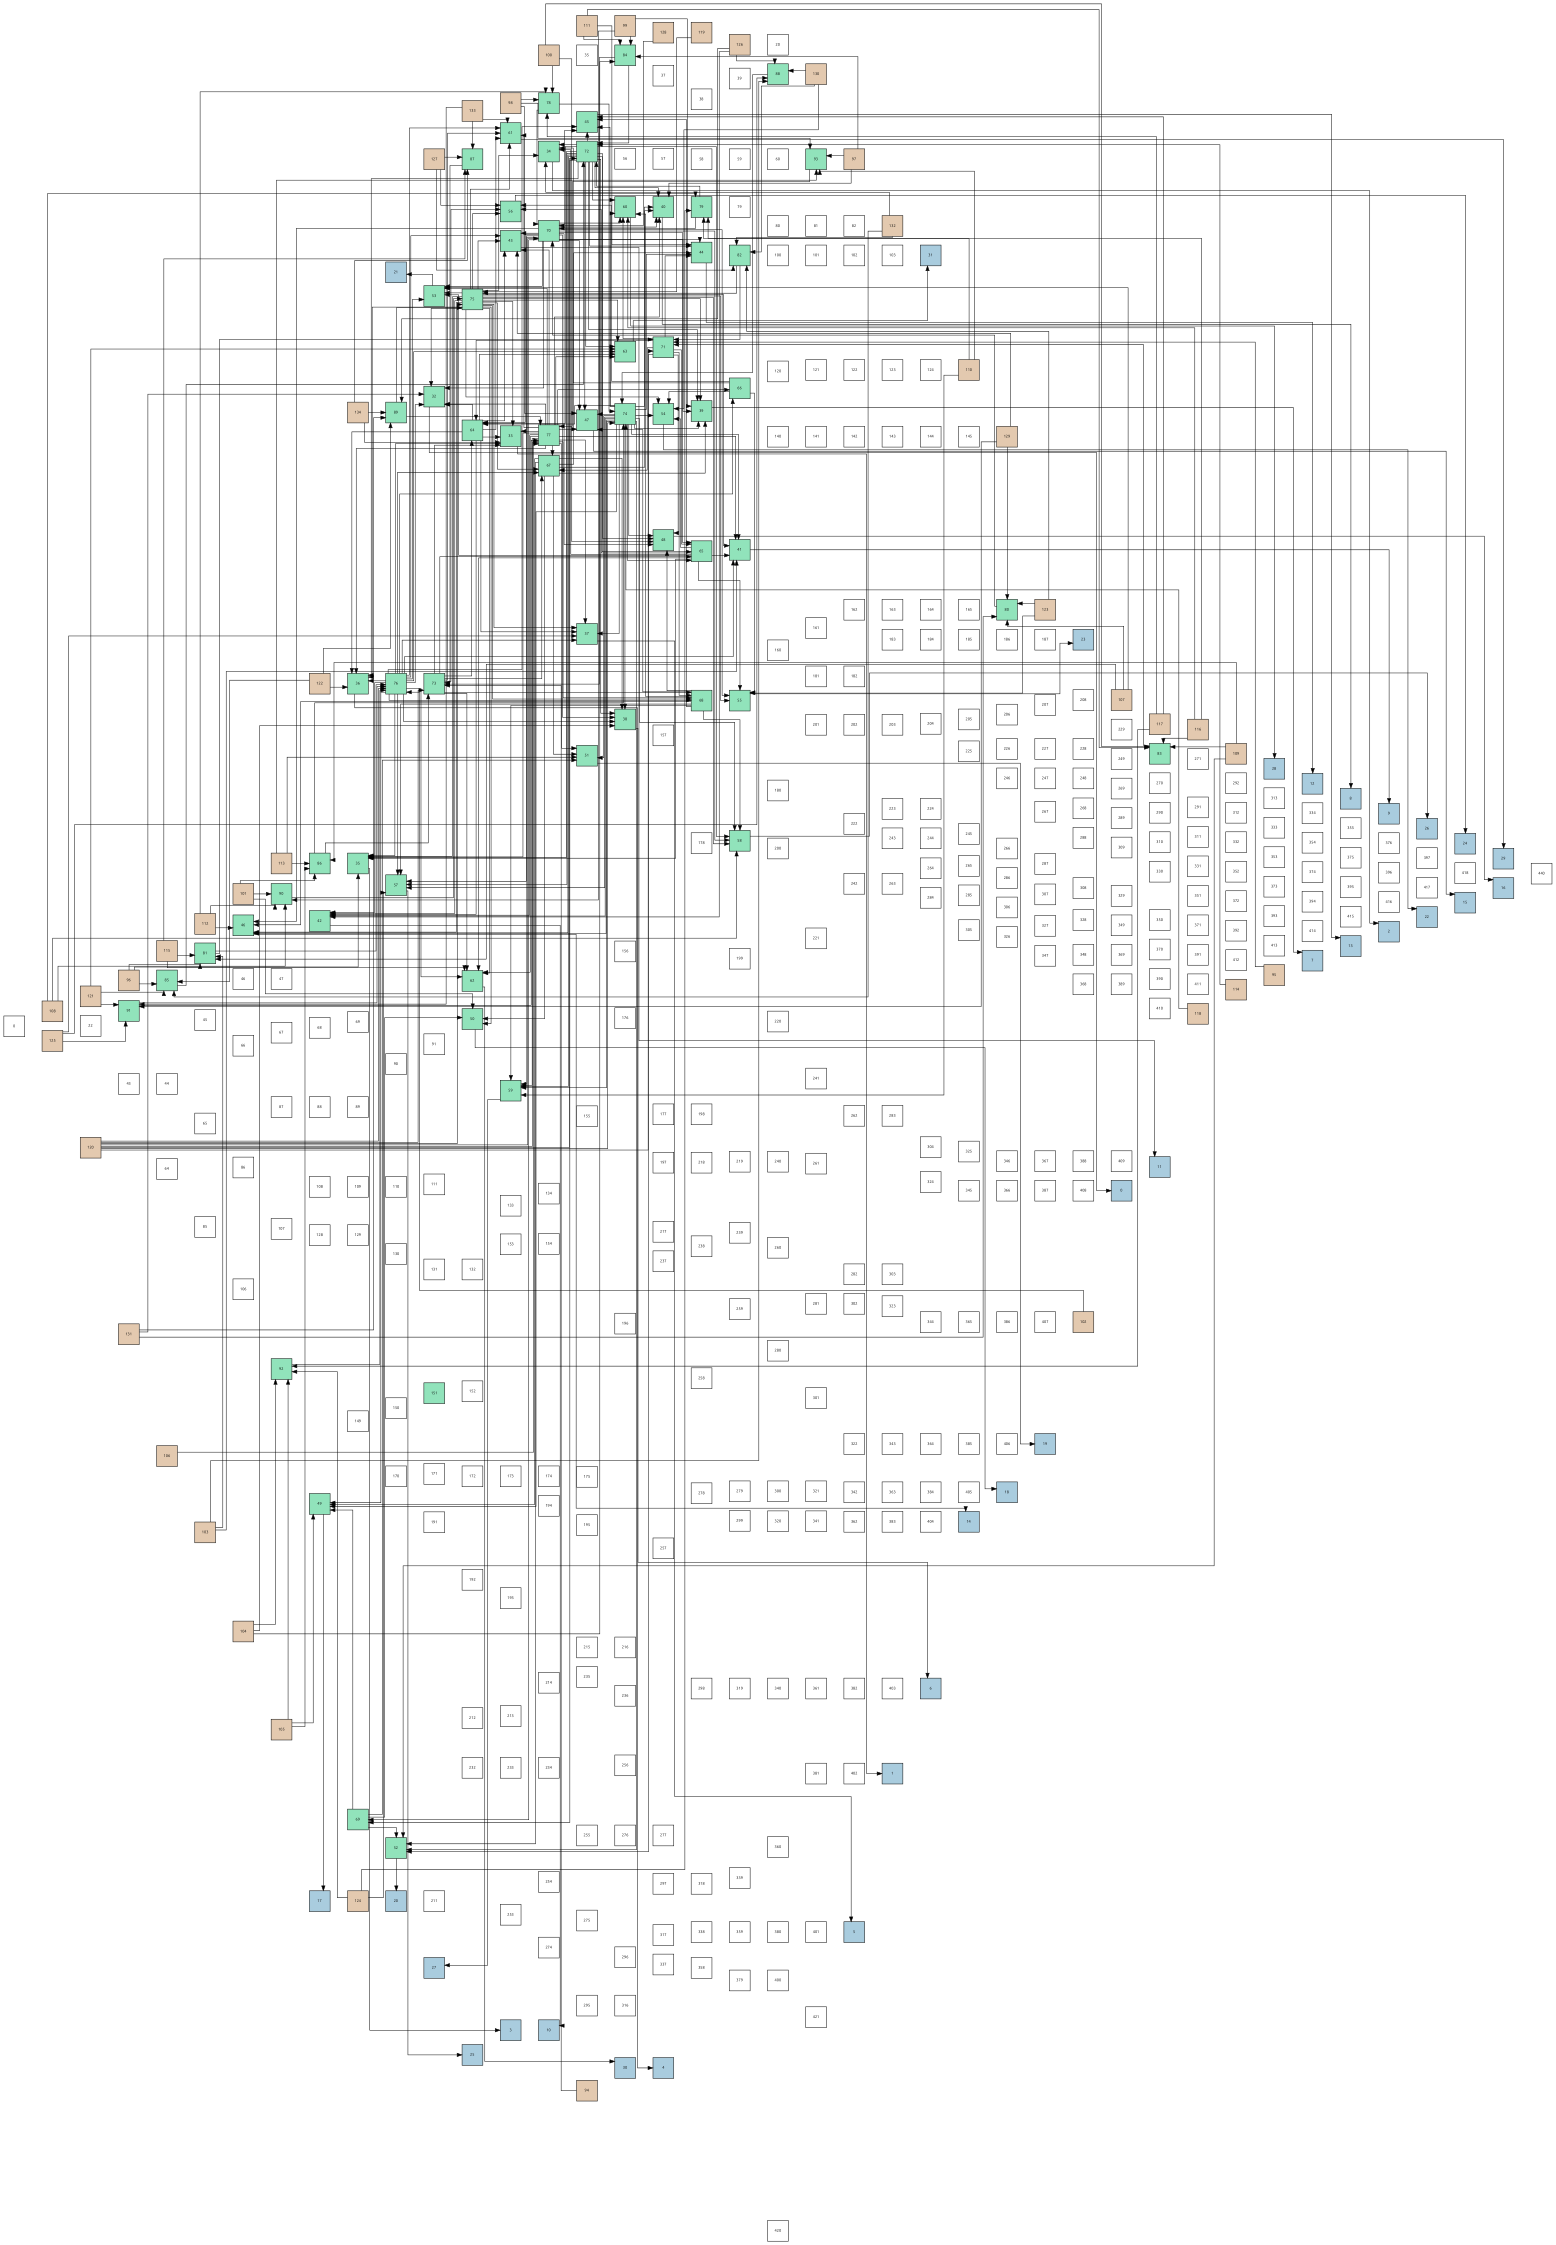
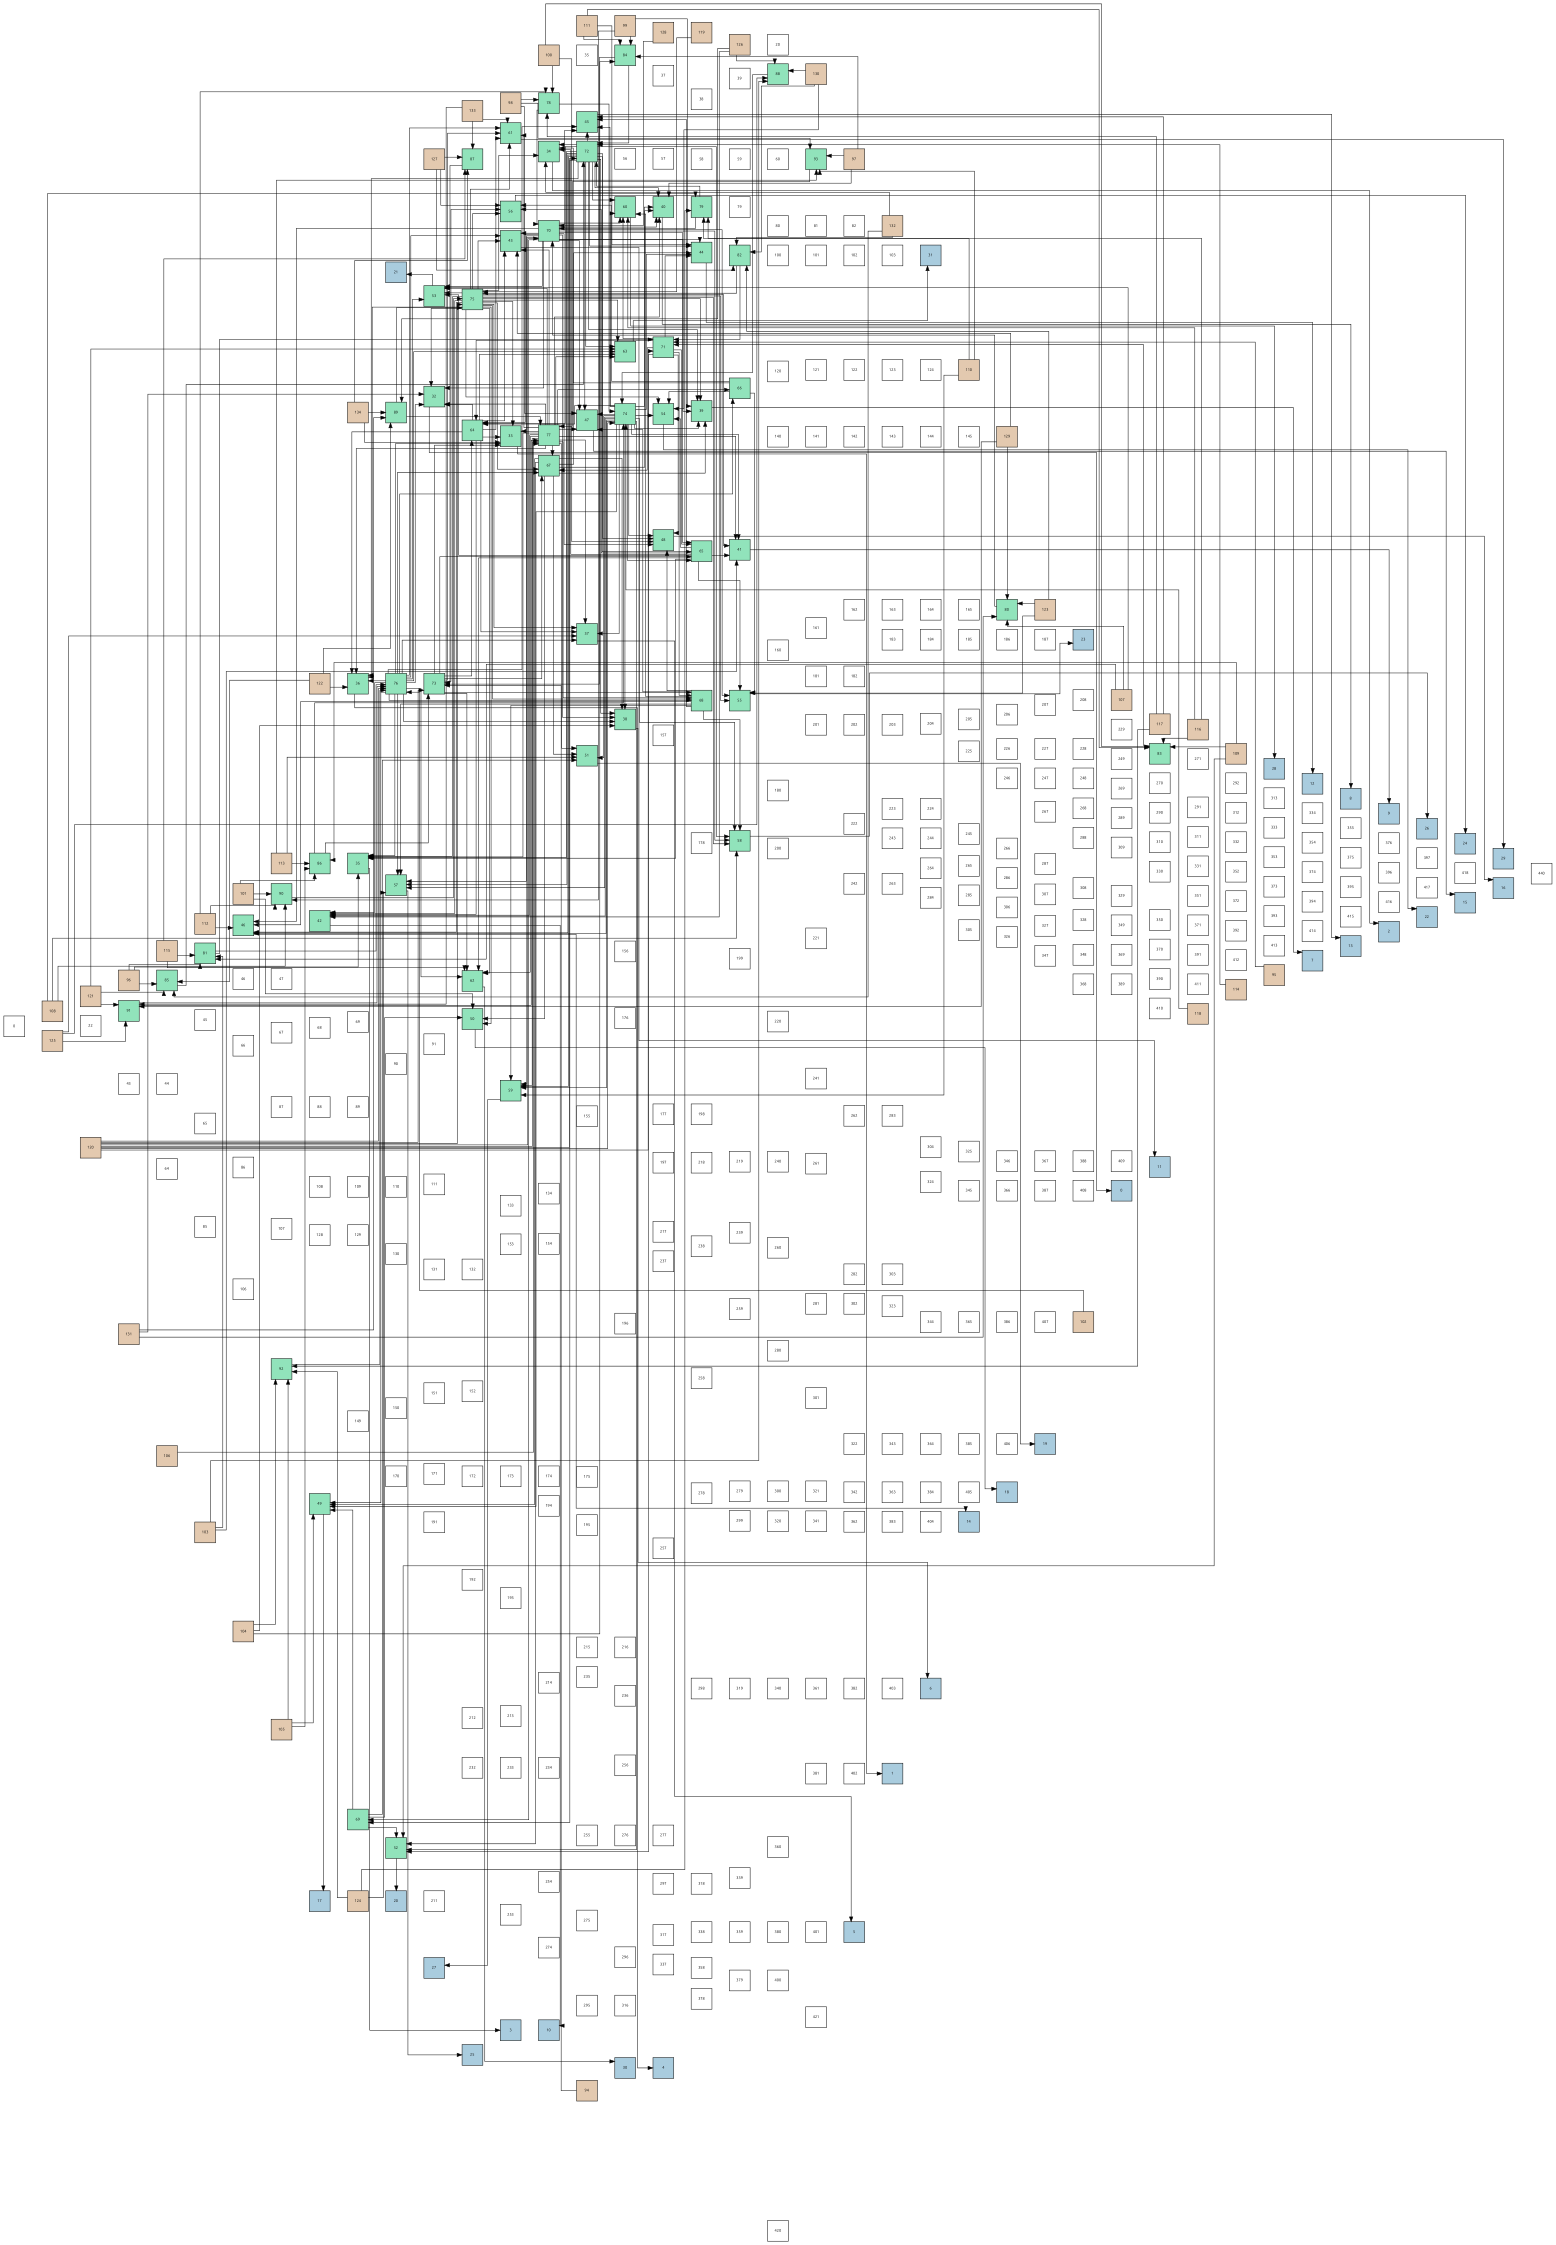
(617, 657) -> none
(434, 1393) -> (434, 1393)
none -> (702, 1999)
